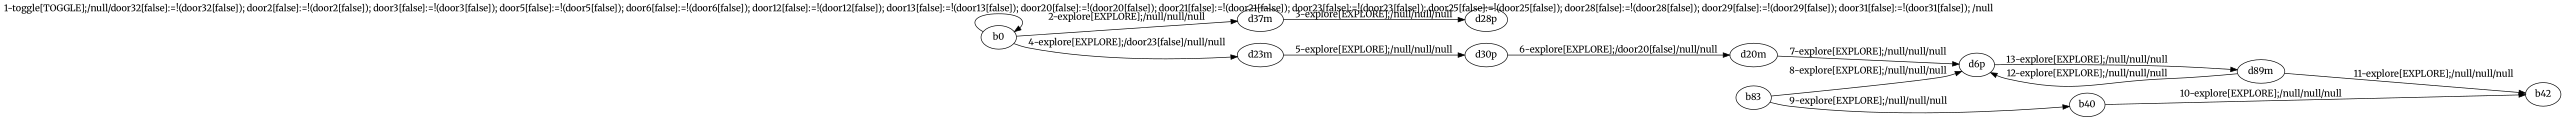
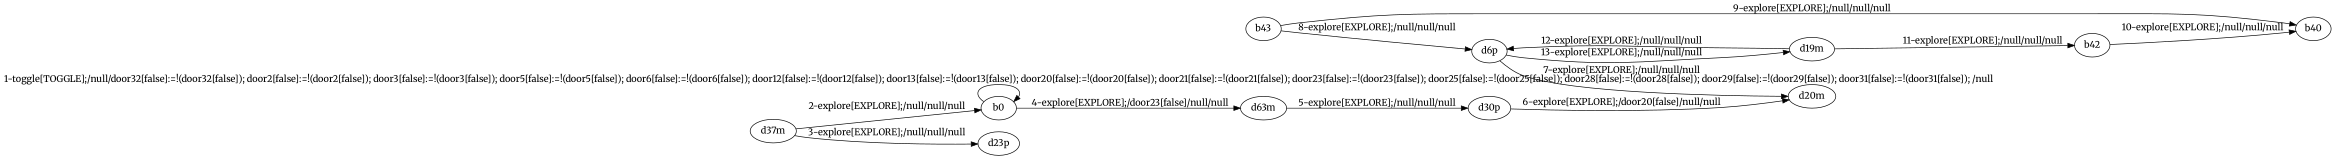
(1486, 20) -> (999, 144)
(1124, 29) -> (885, 120)
(1260, 55) -> (1264, 108)
(1865, 60) -> (1638, 92)
(2261, 71) -> (1812, 49)
(1754, 98) -> (1264, 29)
(2312, 100) -> (2200, 40)
